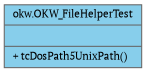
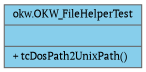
(71, 56) -> (71, 56)
